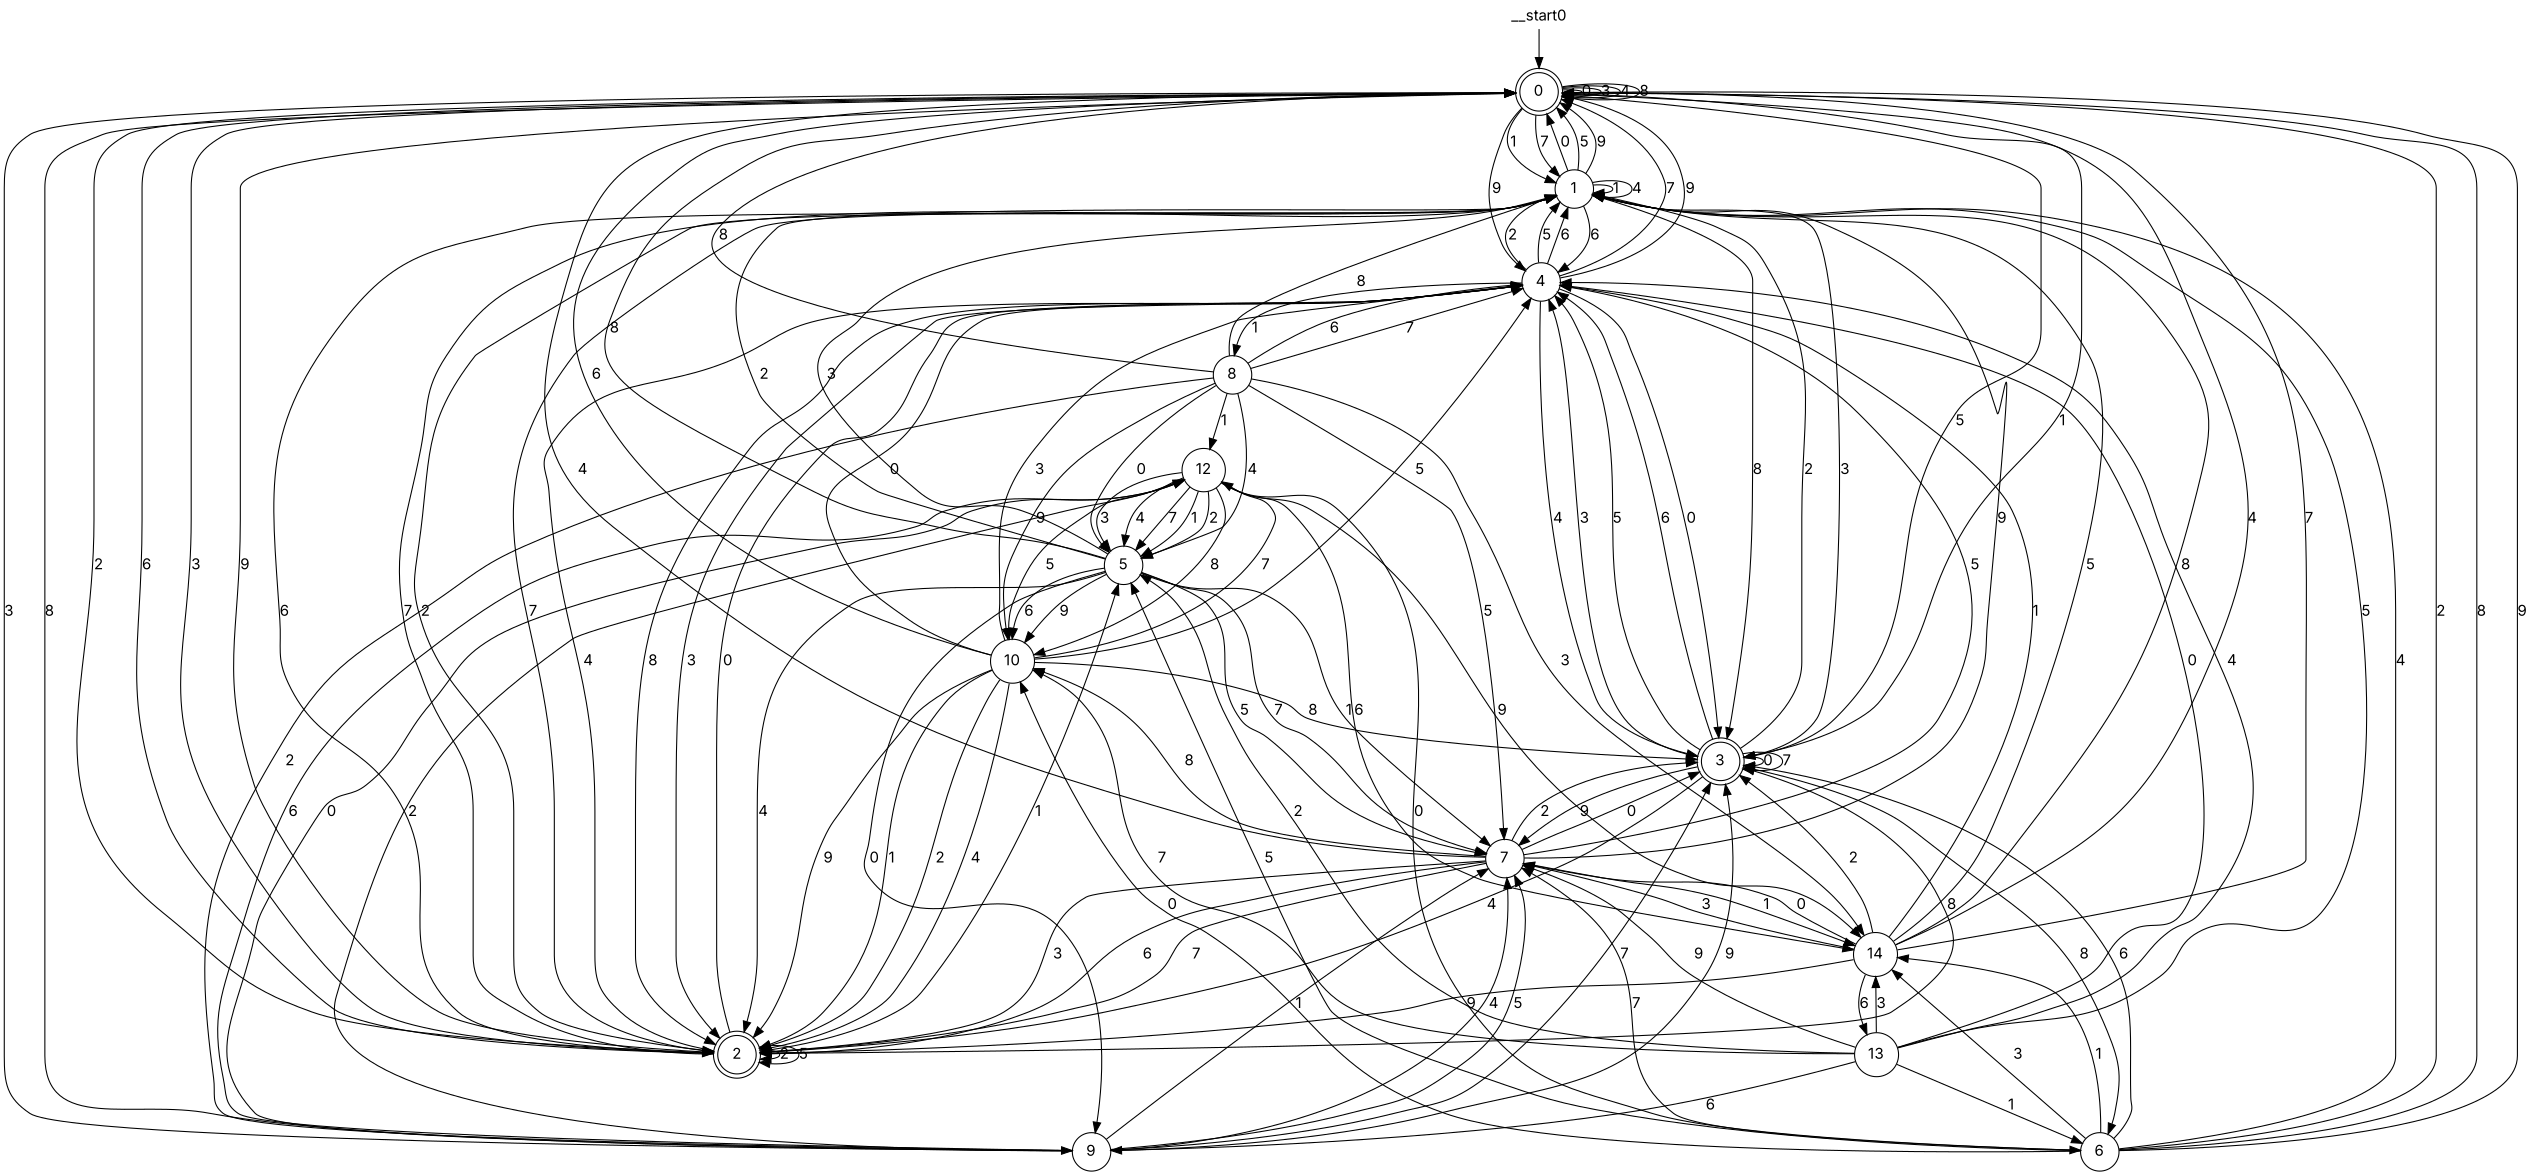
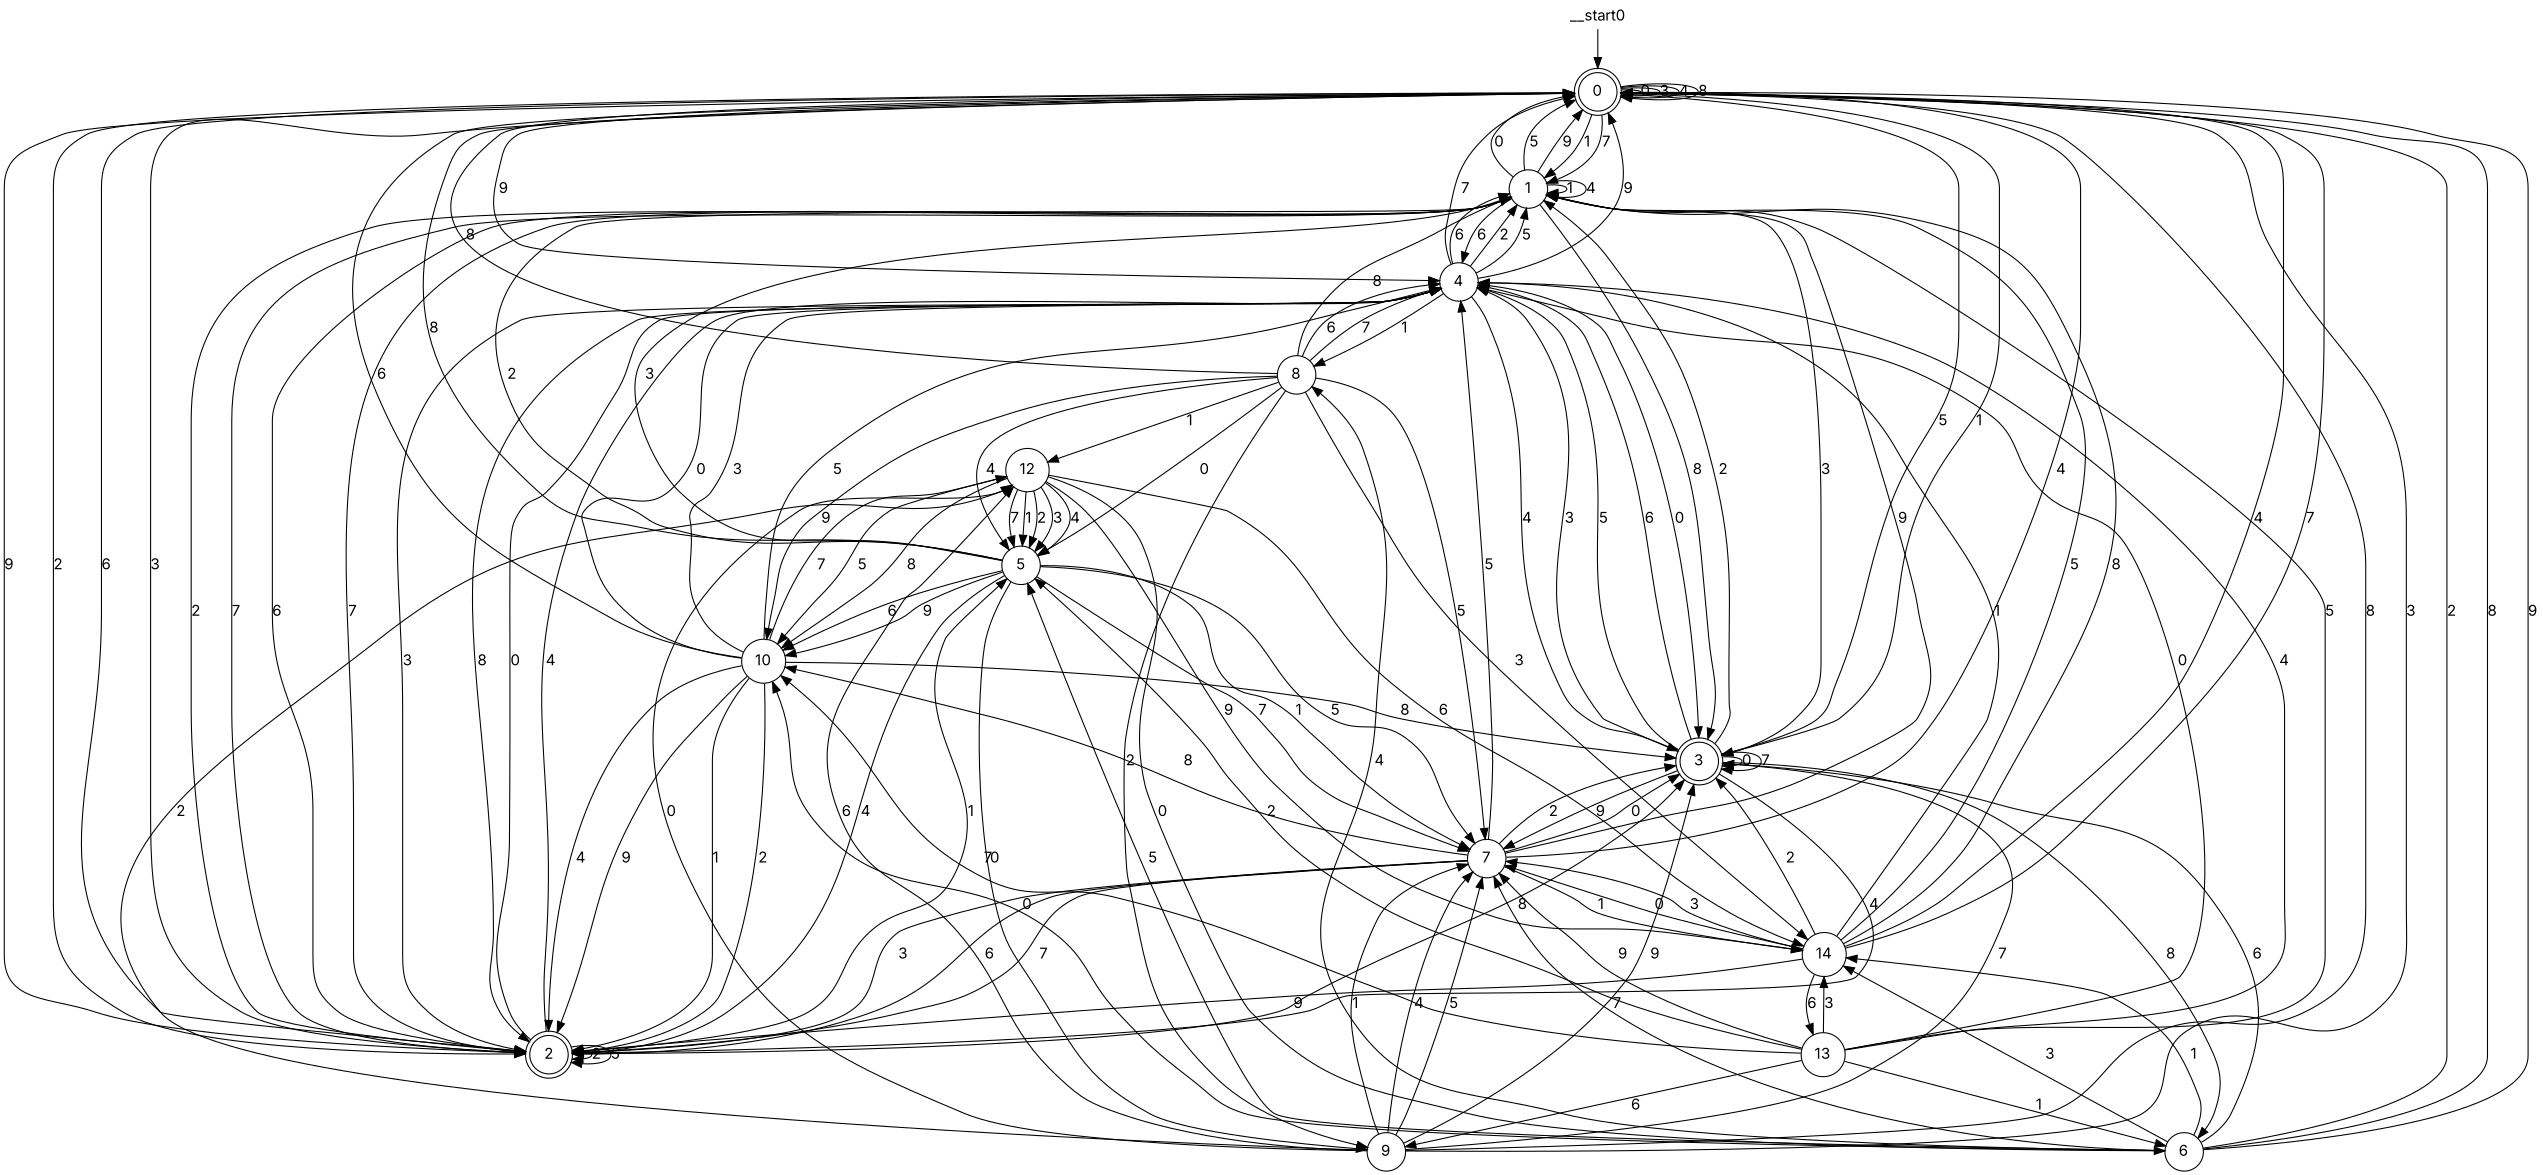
(2379, 469) -> (1456, 1091)
